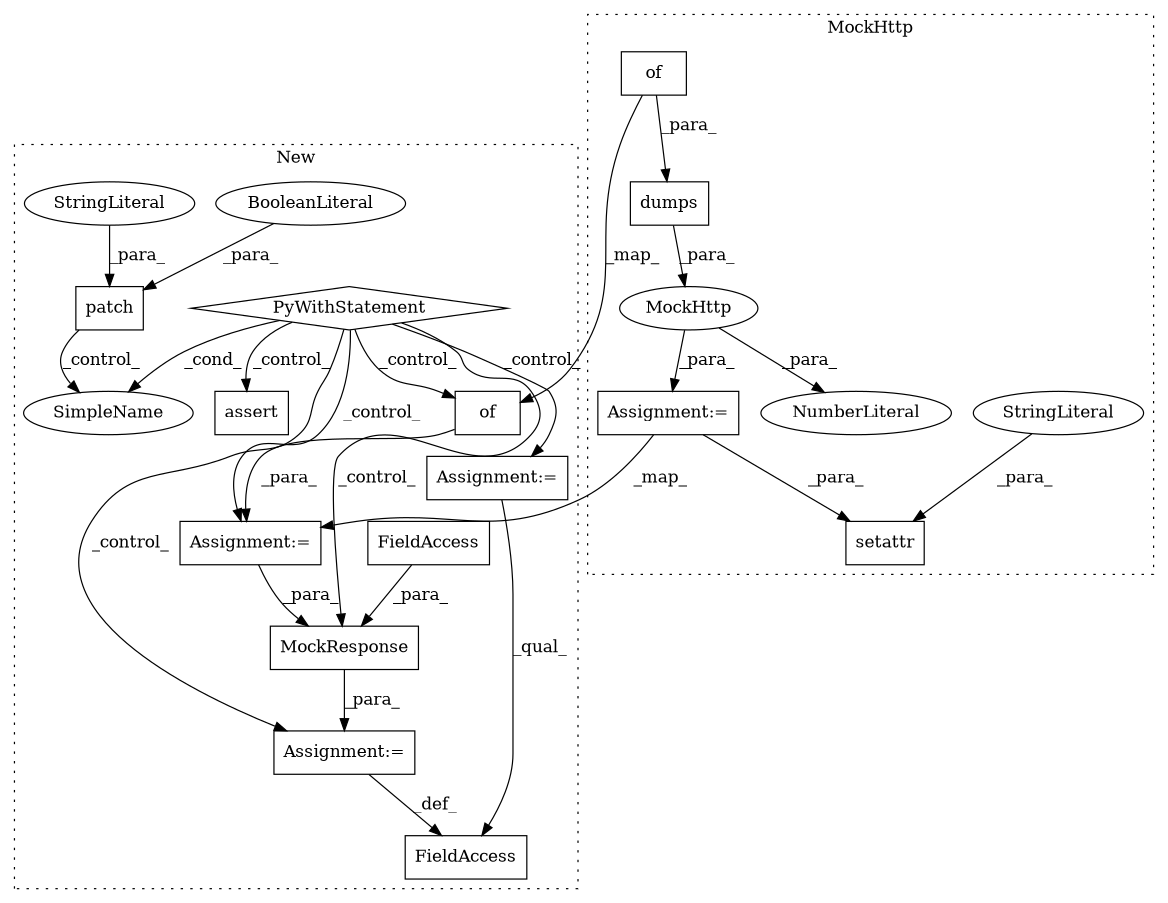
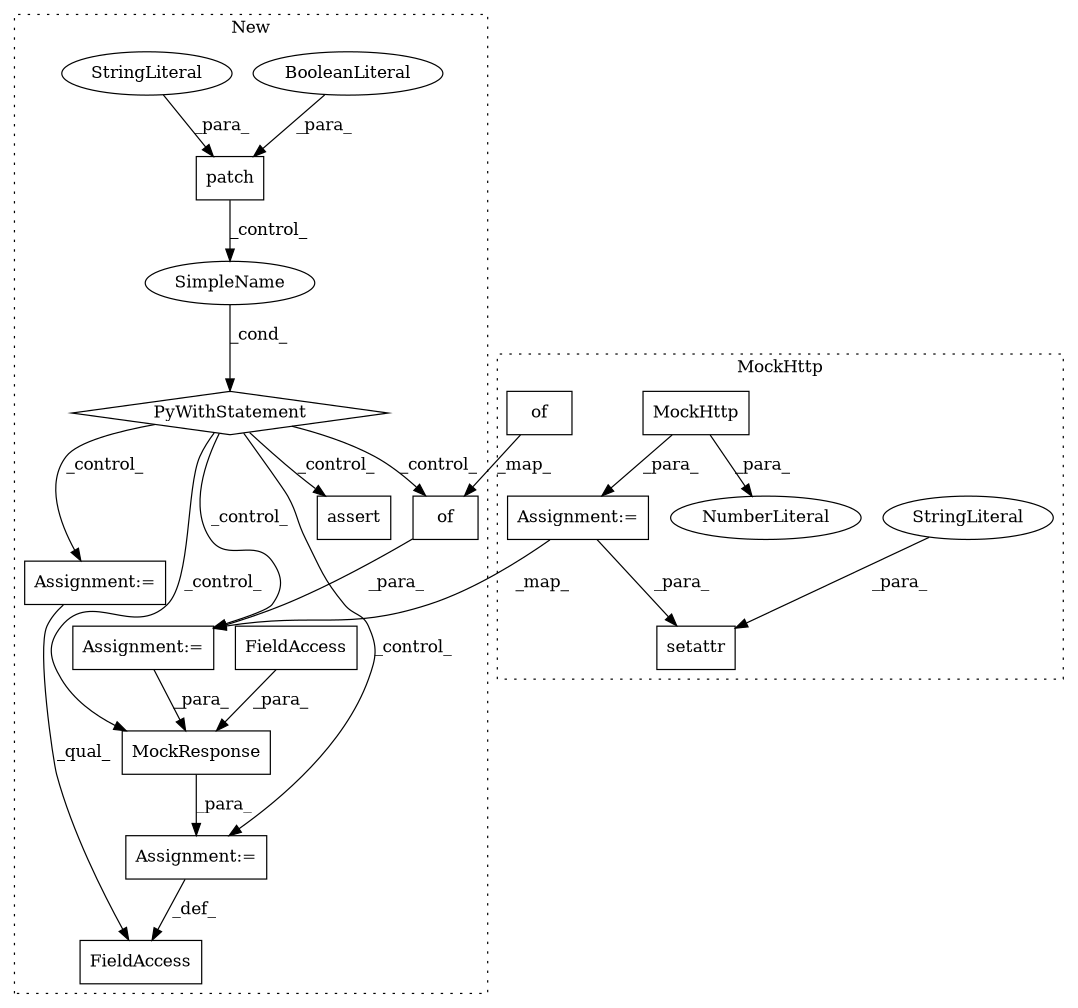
(670, 204) -> none
(689, 308) -> (696, 413)
(204, 343) -> (230, 342)
